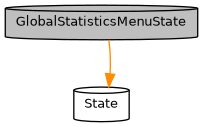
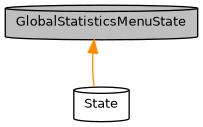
(110, 57) -> (93, 70)
